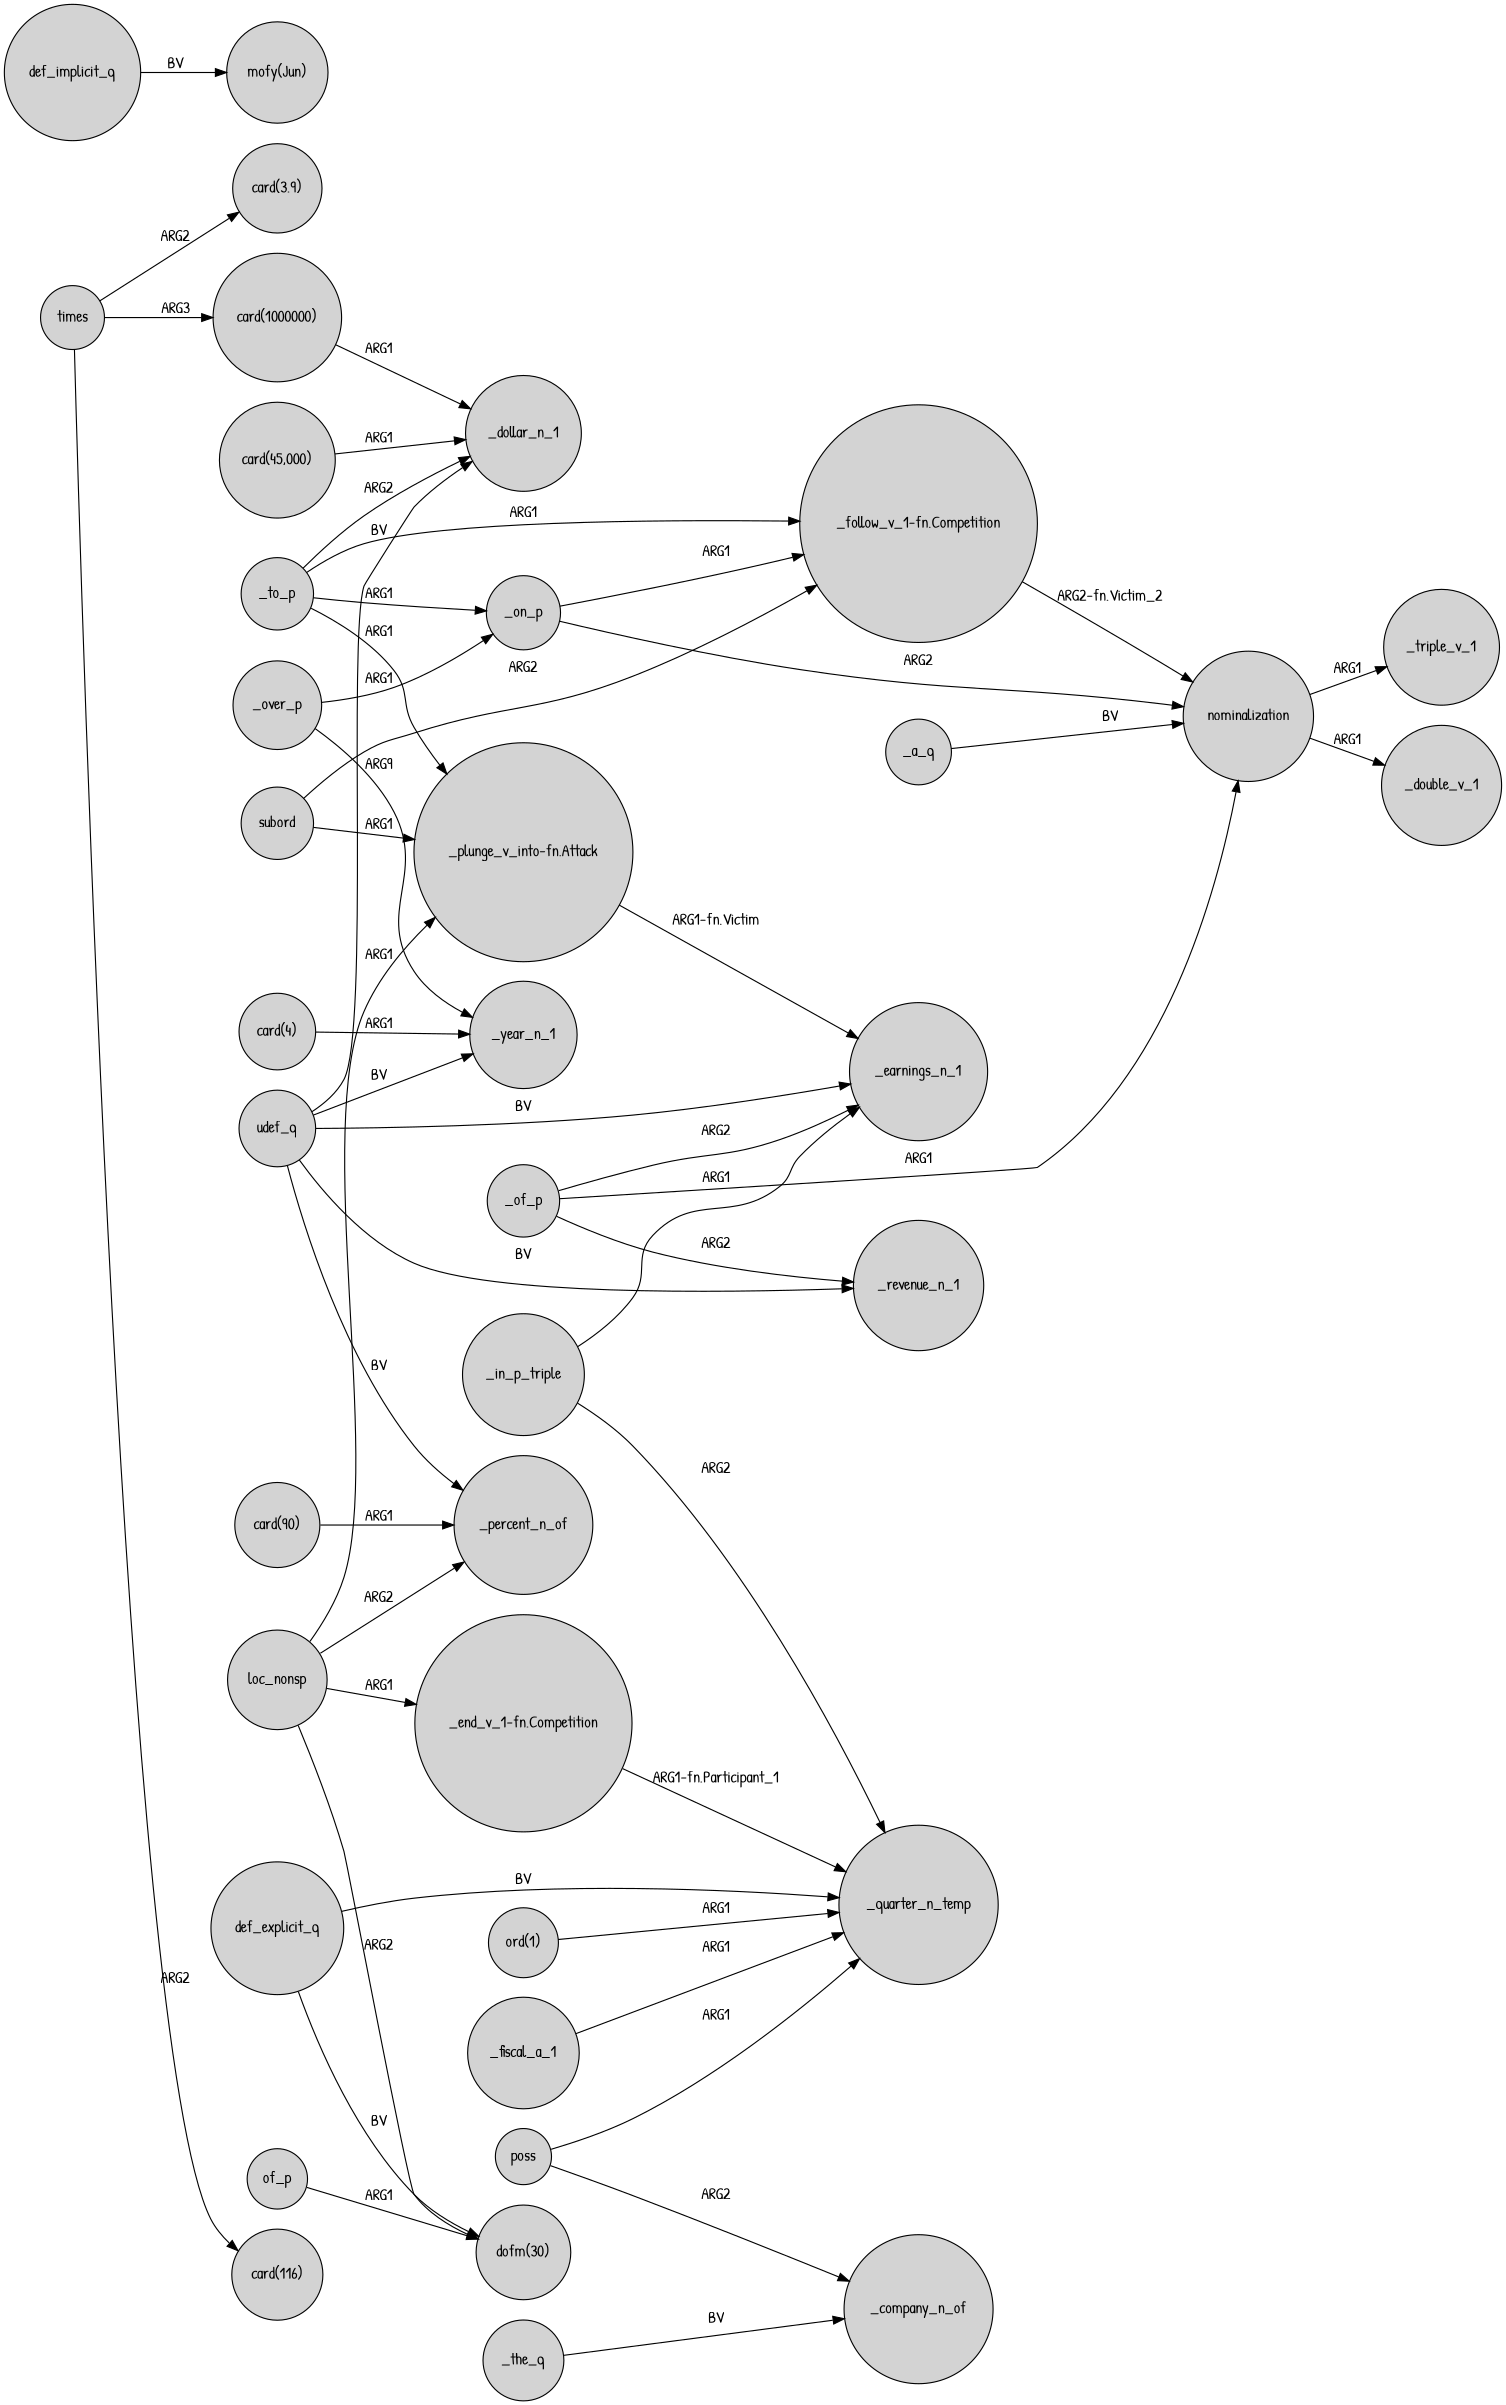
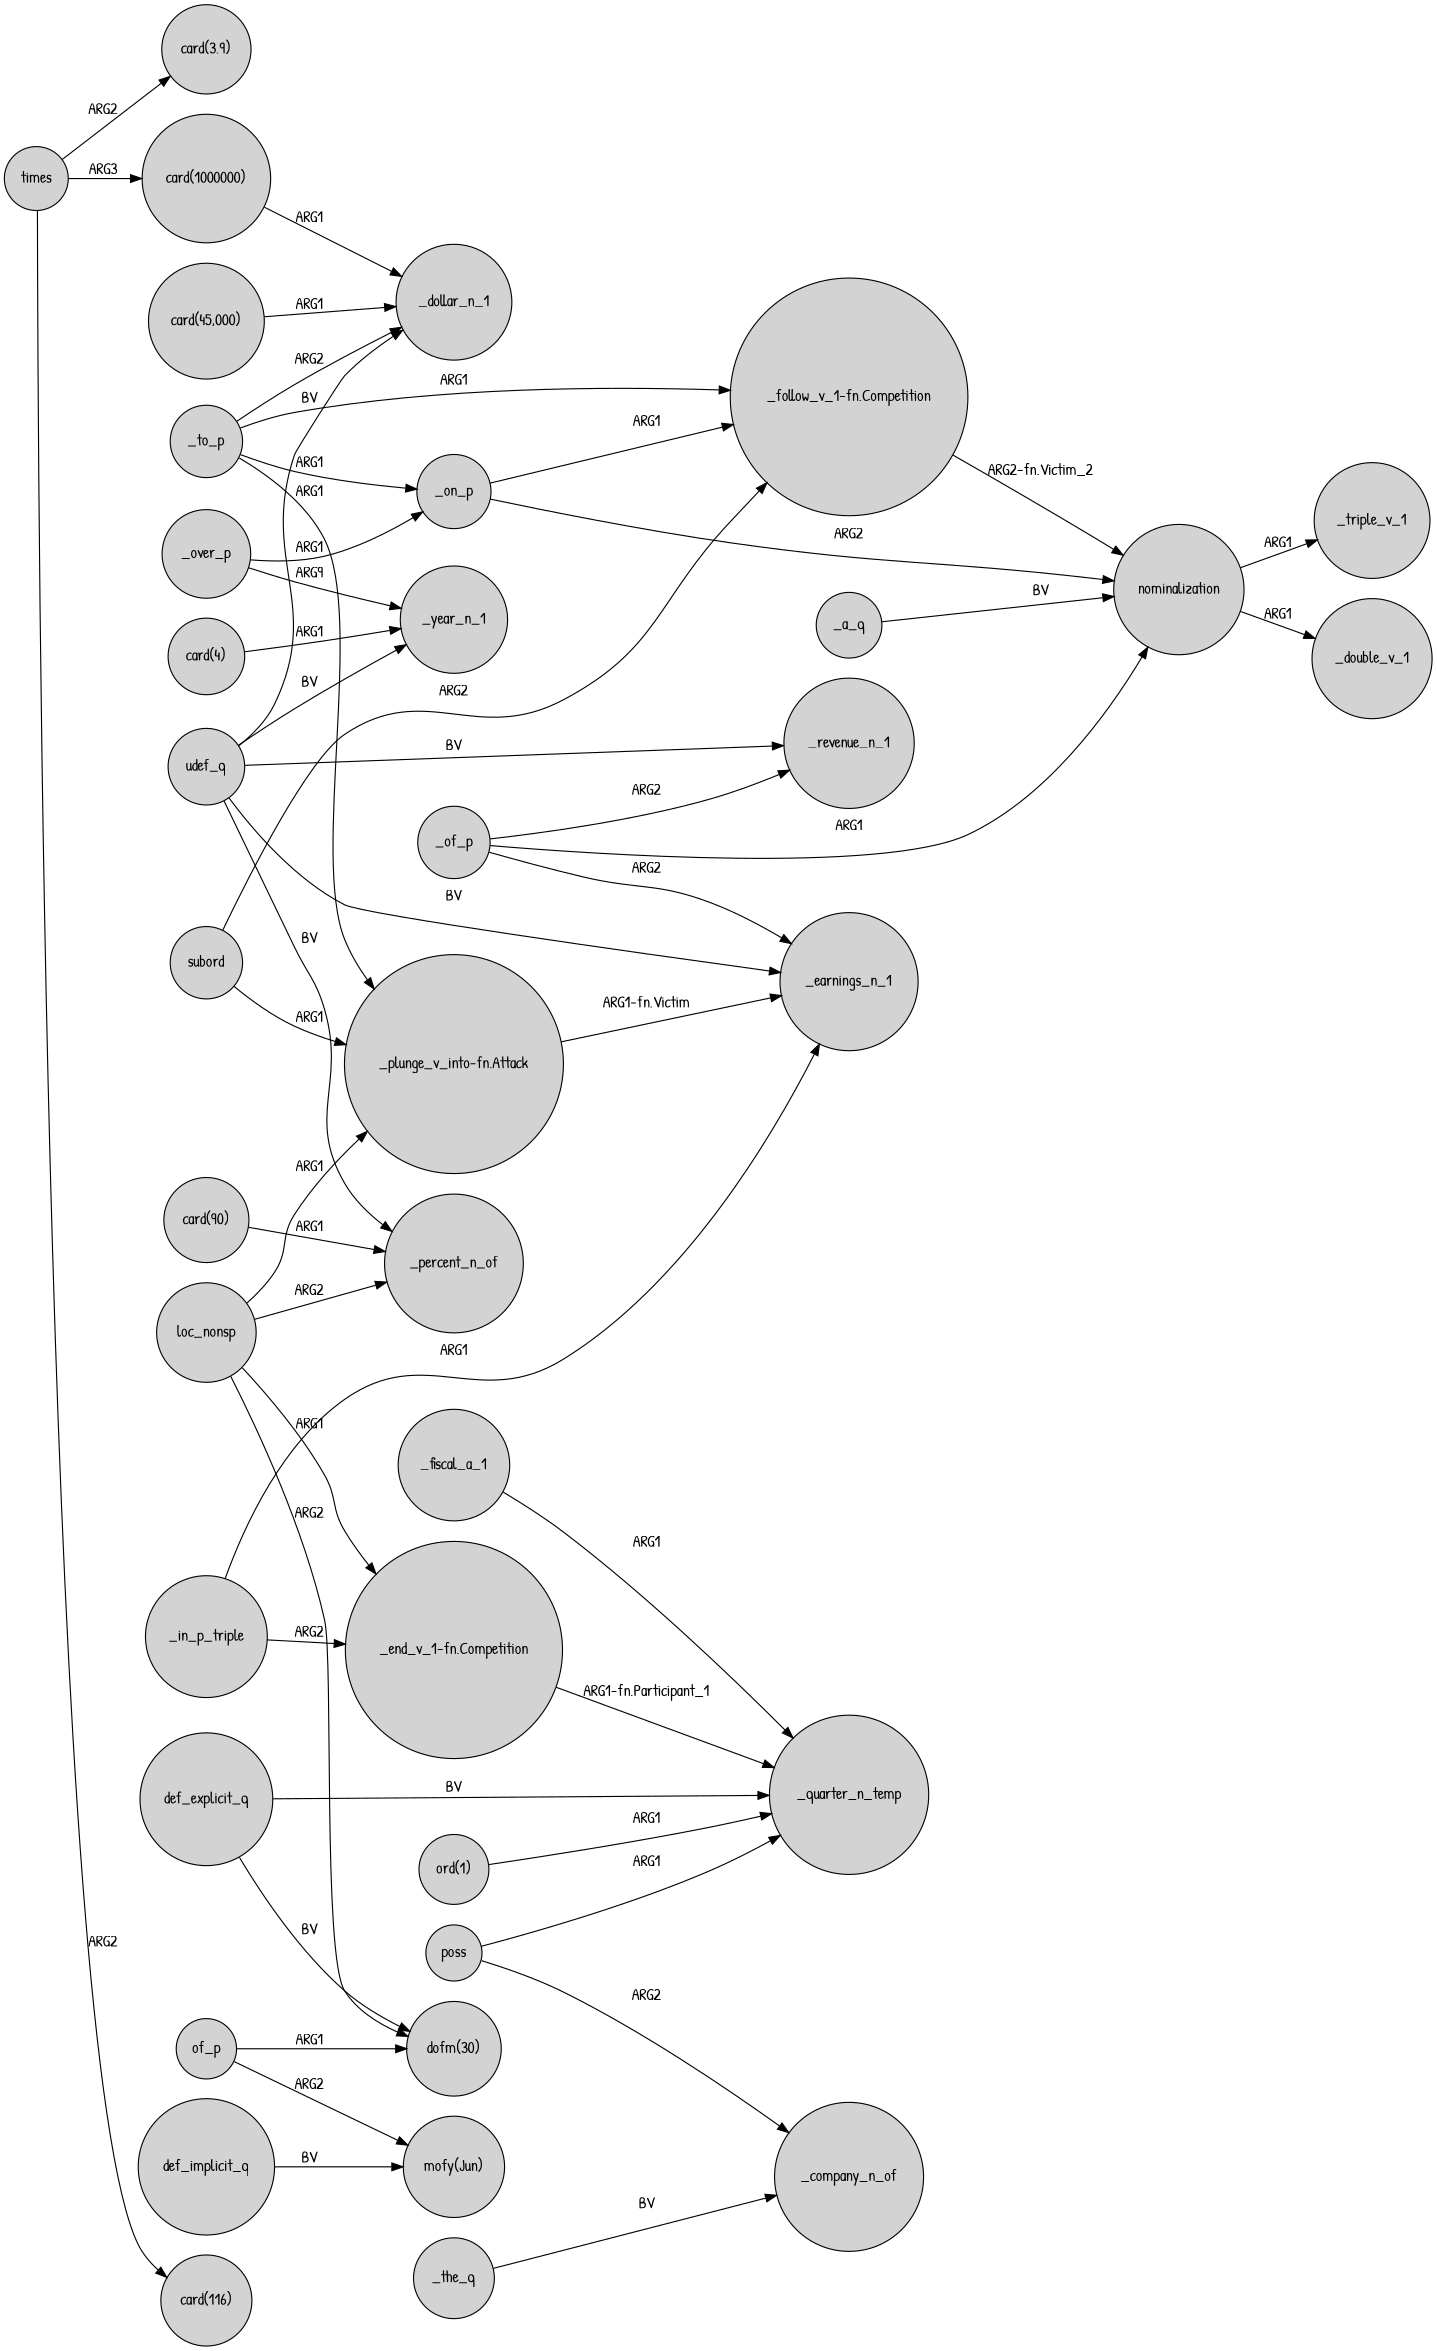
(751, 1596) -> (301, 1642)
none -> (316, 2101)
